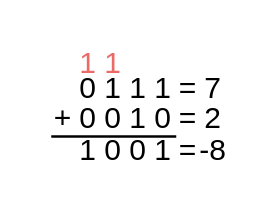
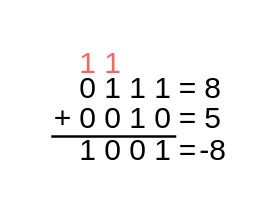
(214, 89) -> (214, 89)
(214, 119) -> (214, 119)
